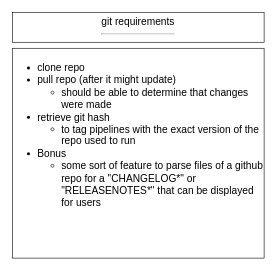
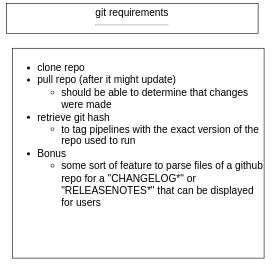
(138, 27) -> (132, 18)
